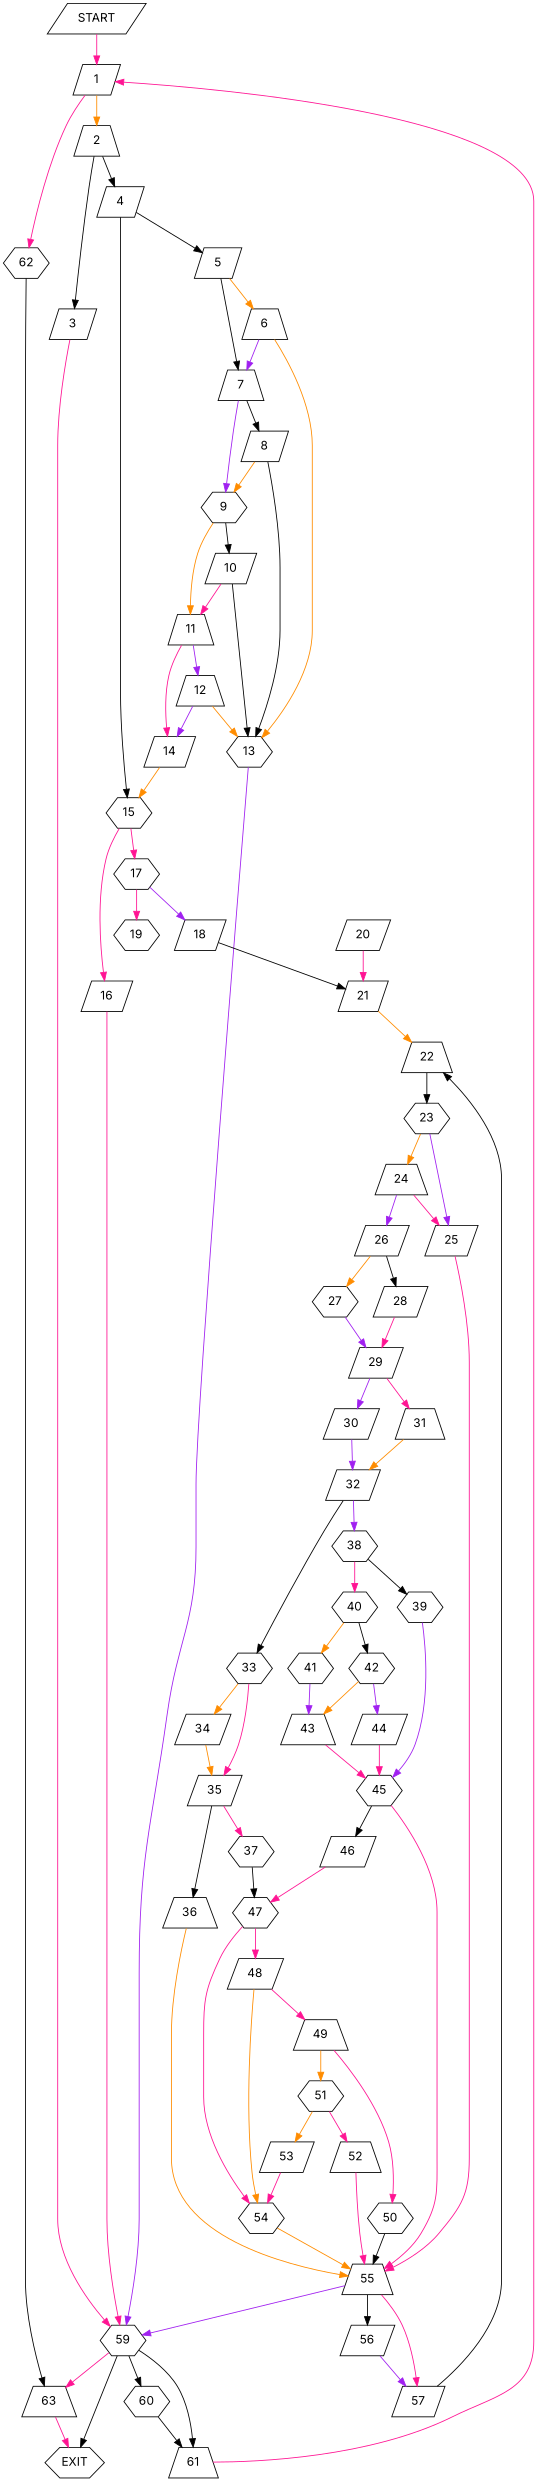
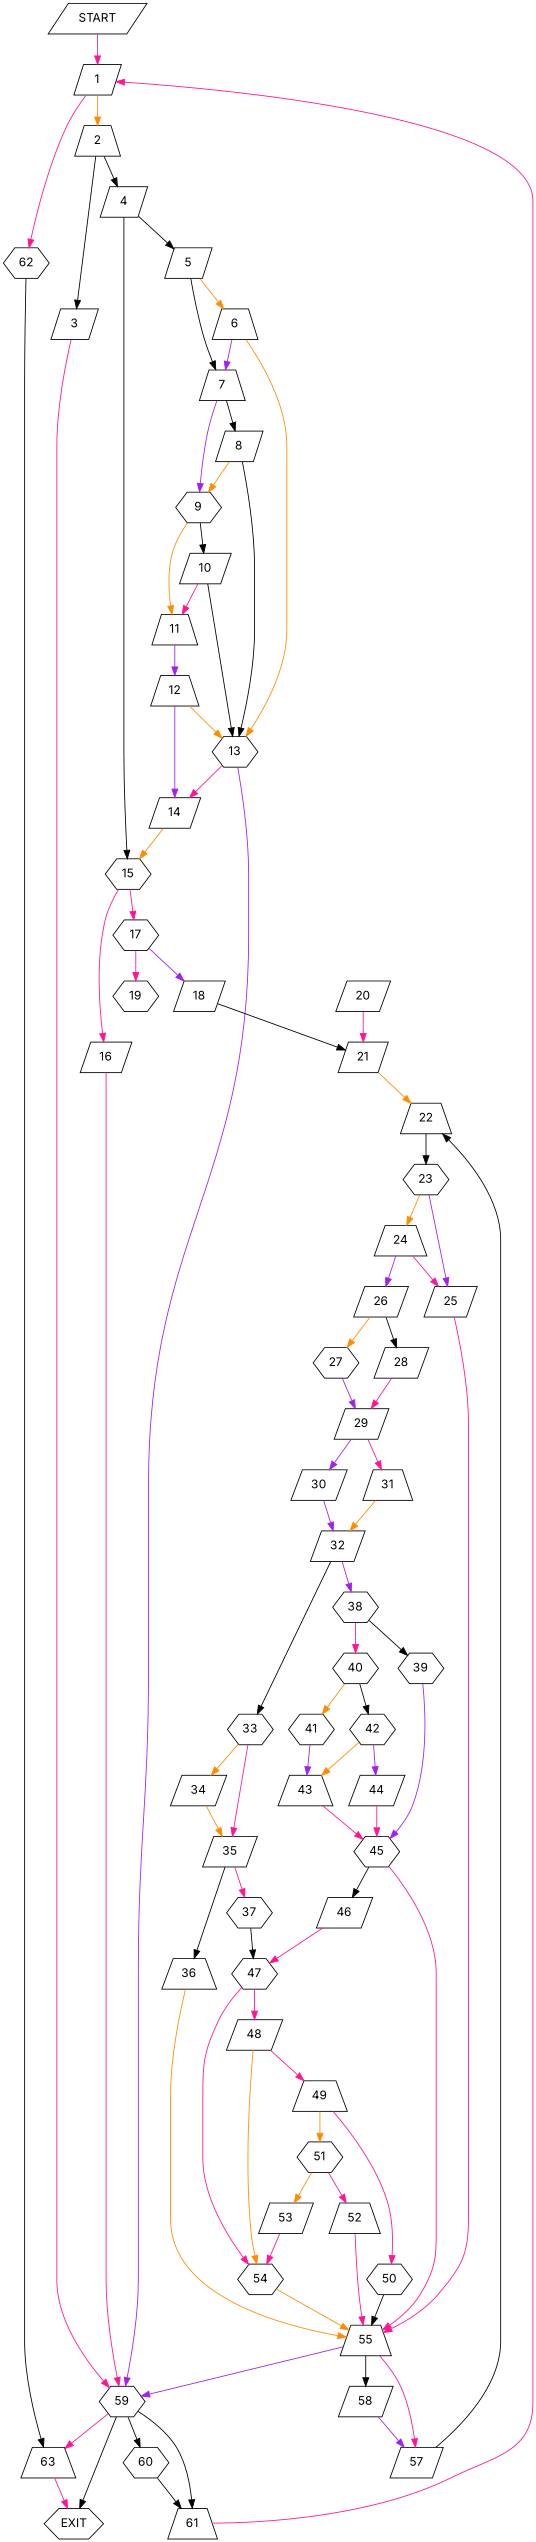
(167, 685) -> (209, 779)
(367, 2340) -> (366, 2402)
